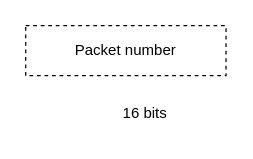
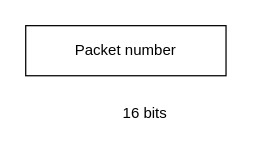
(126, 51) -> (126, 51)
